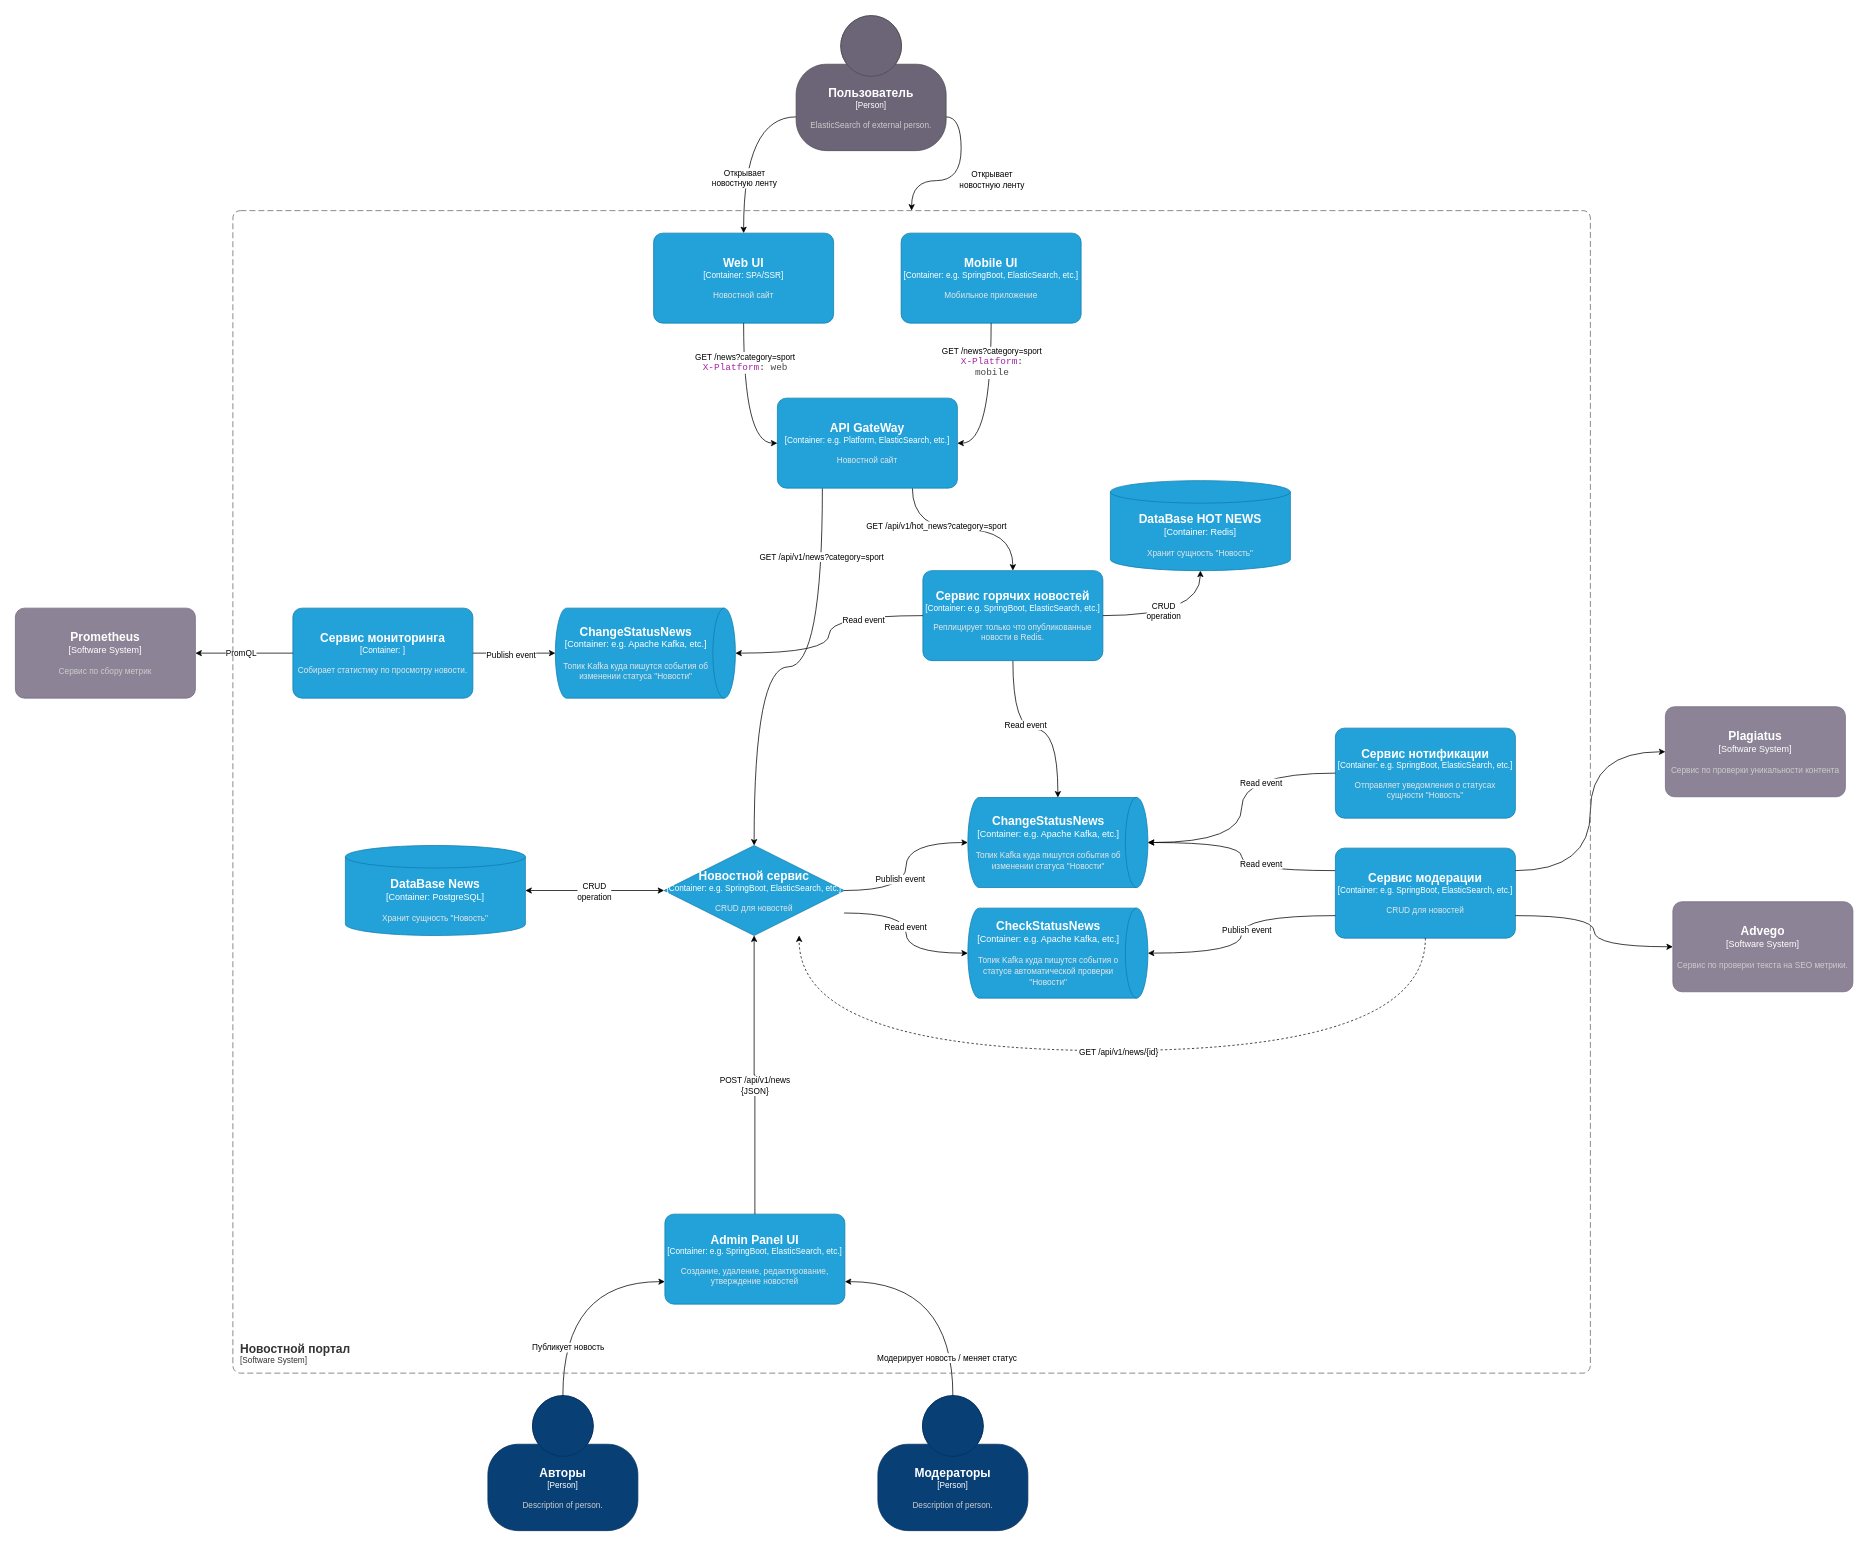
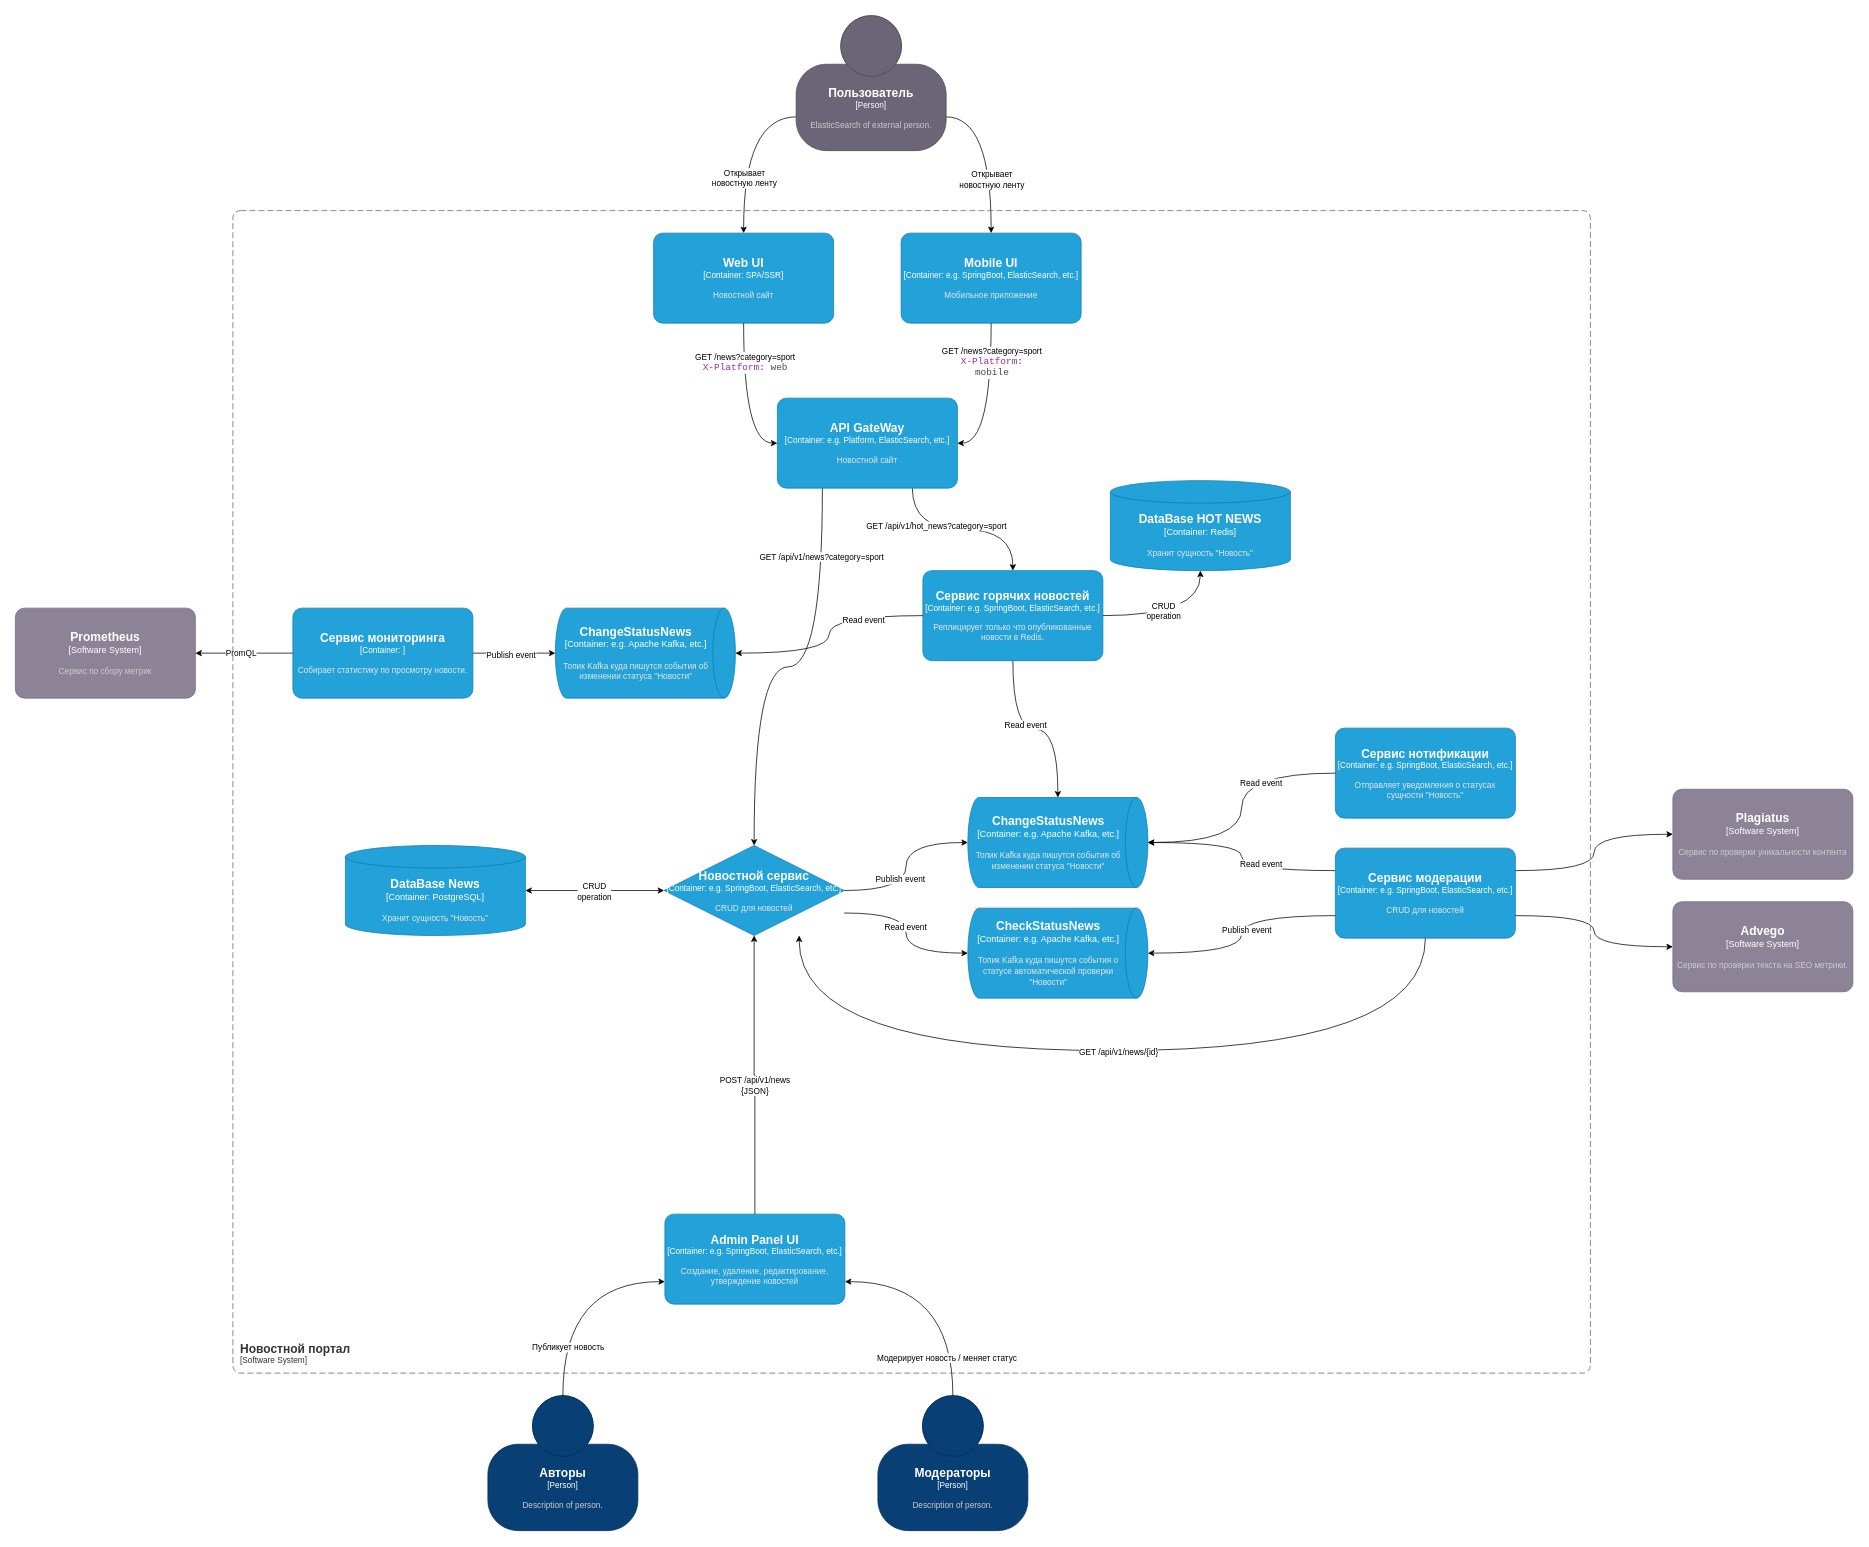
(939, 180) -> (976, 137)
(1755, 752) -> (1763, 834)
(919, 1034) -> (919, 1034)
